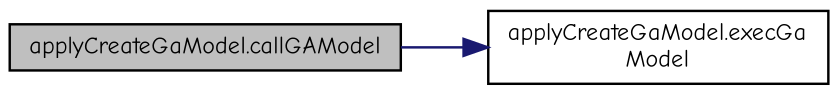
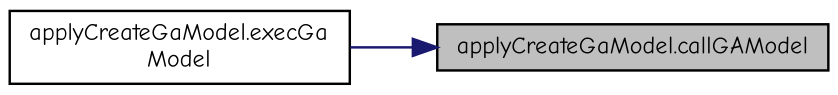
(432, 47) -> (382, 47)
